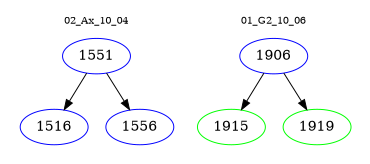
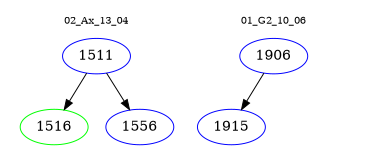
(97, 21) -> (97, 21)
(97, 56) -> (97, 56)
(54, 127) -> (54, 127)
(231, 127) -> (231, 127)
(317, 127) -> none
